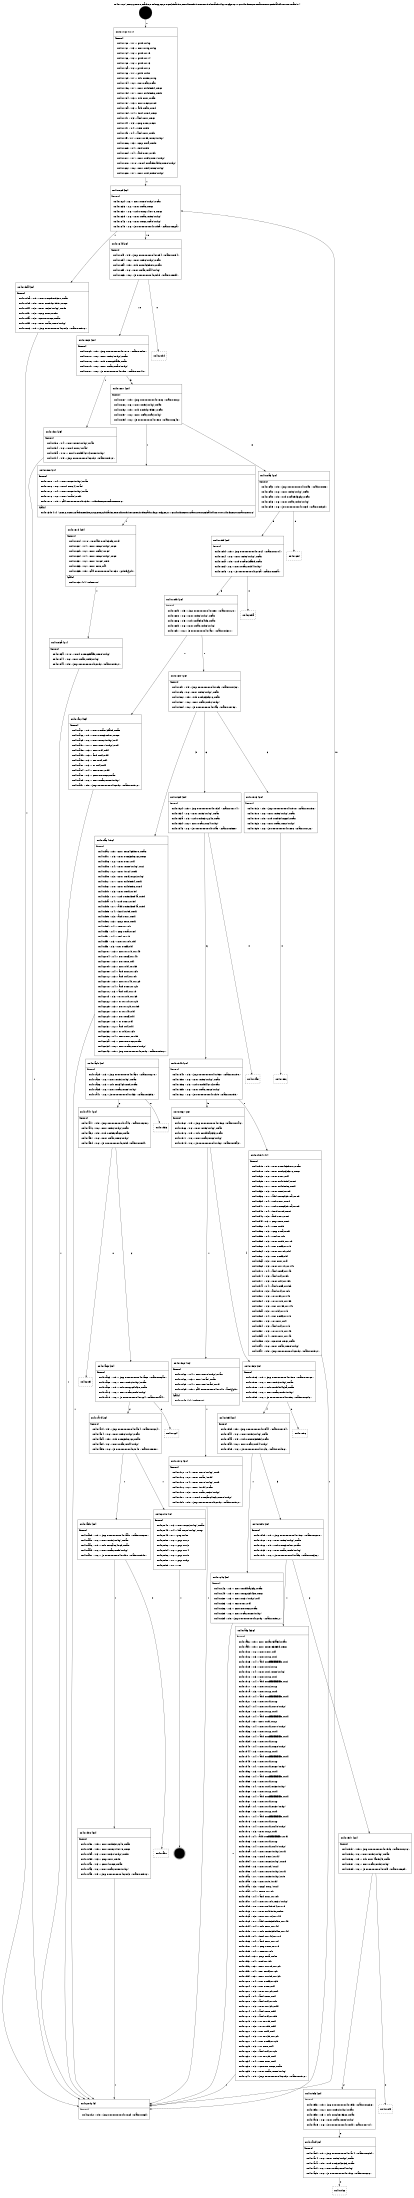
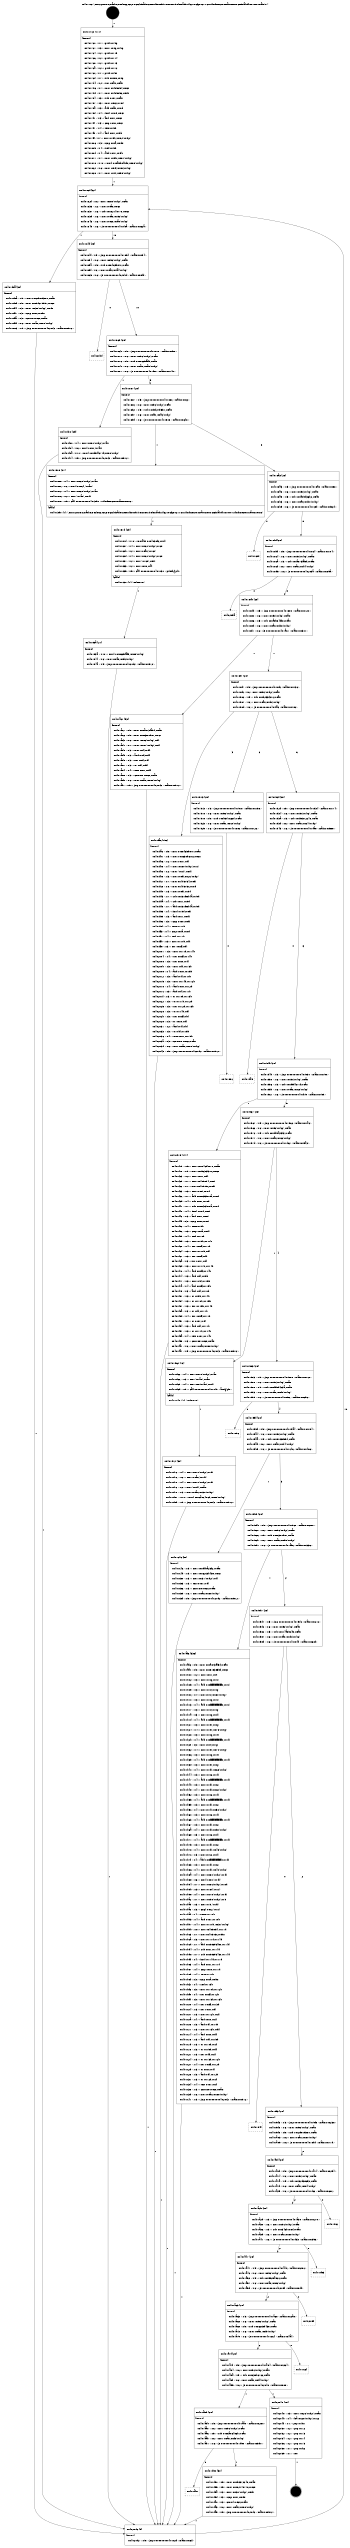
none -> (294, 2199)
